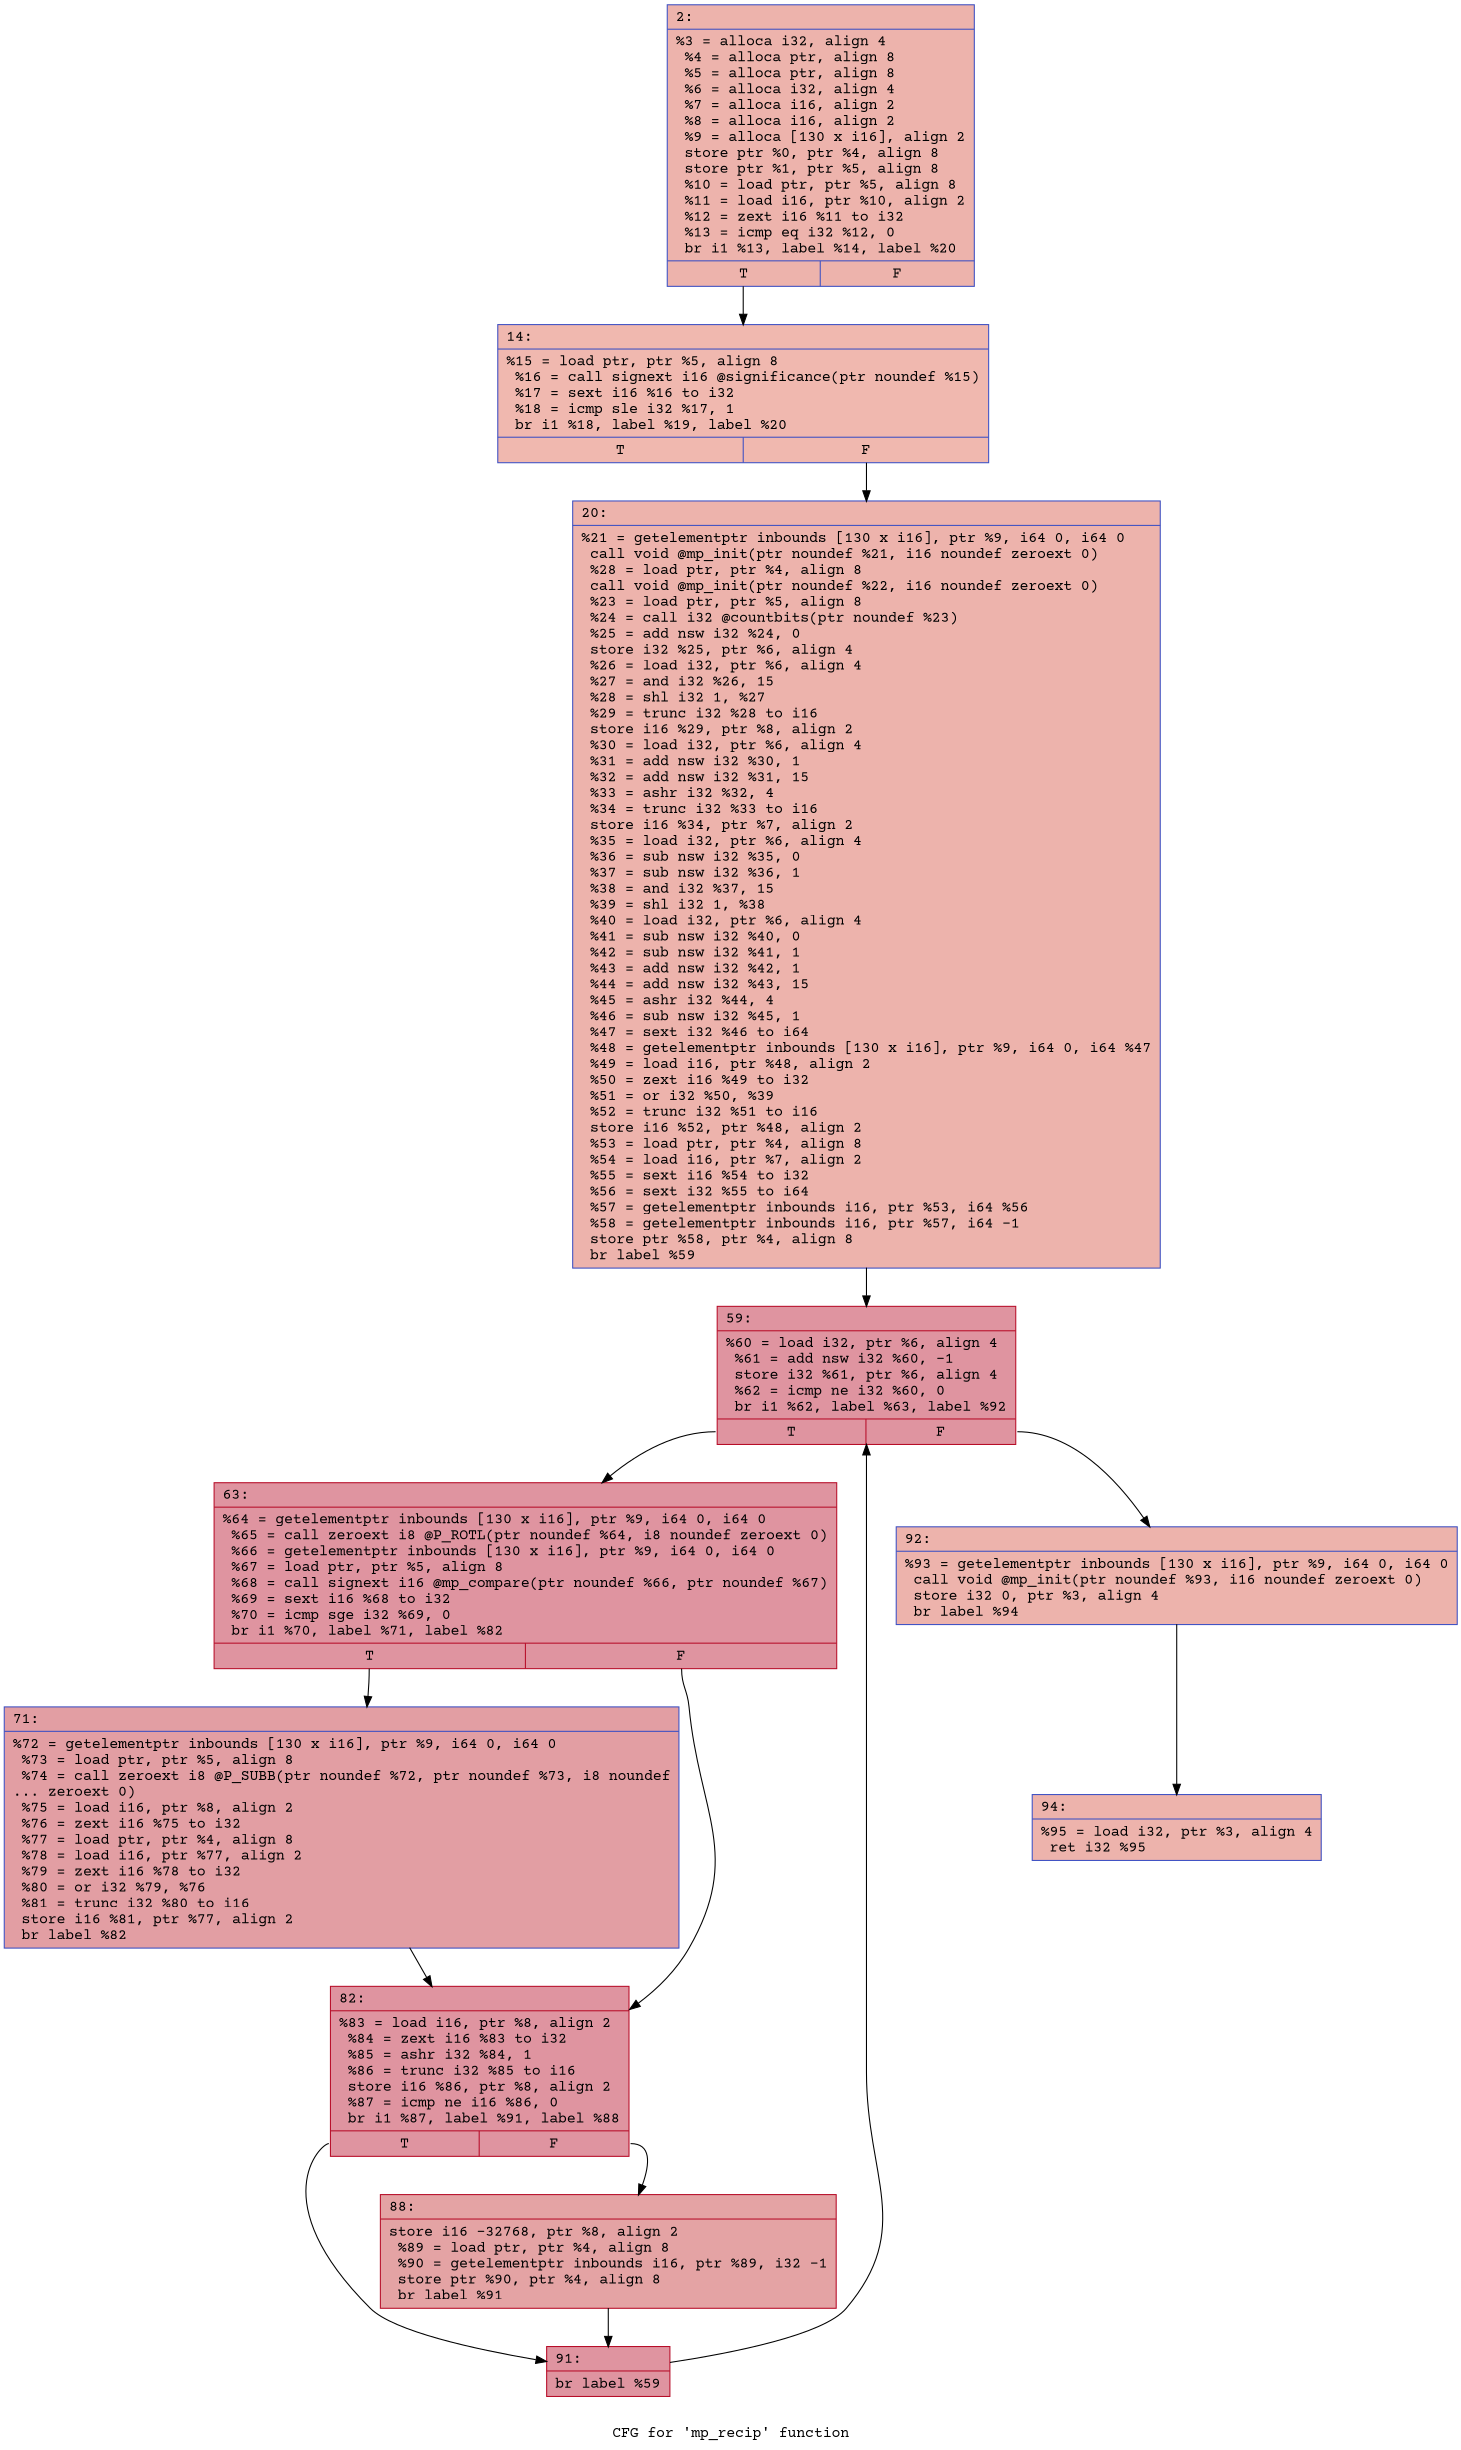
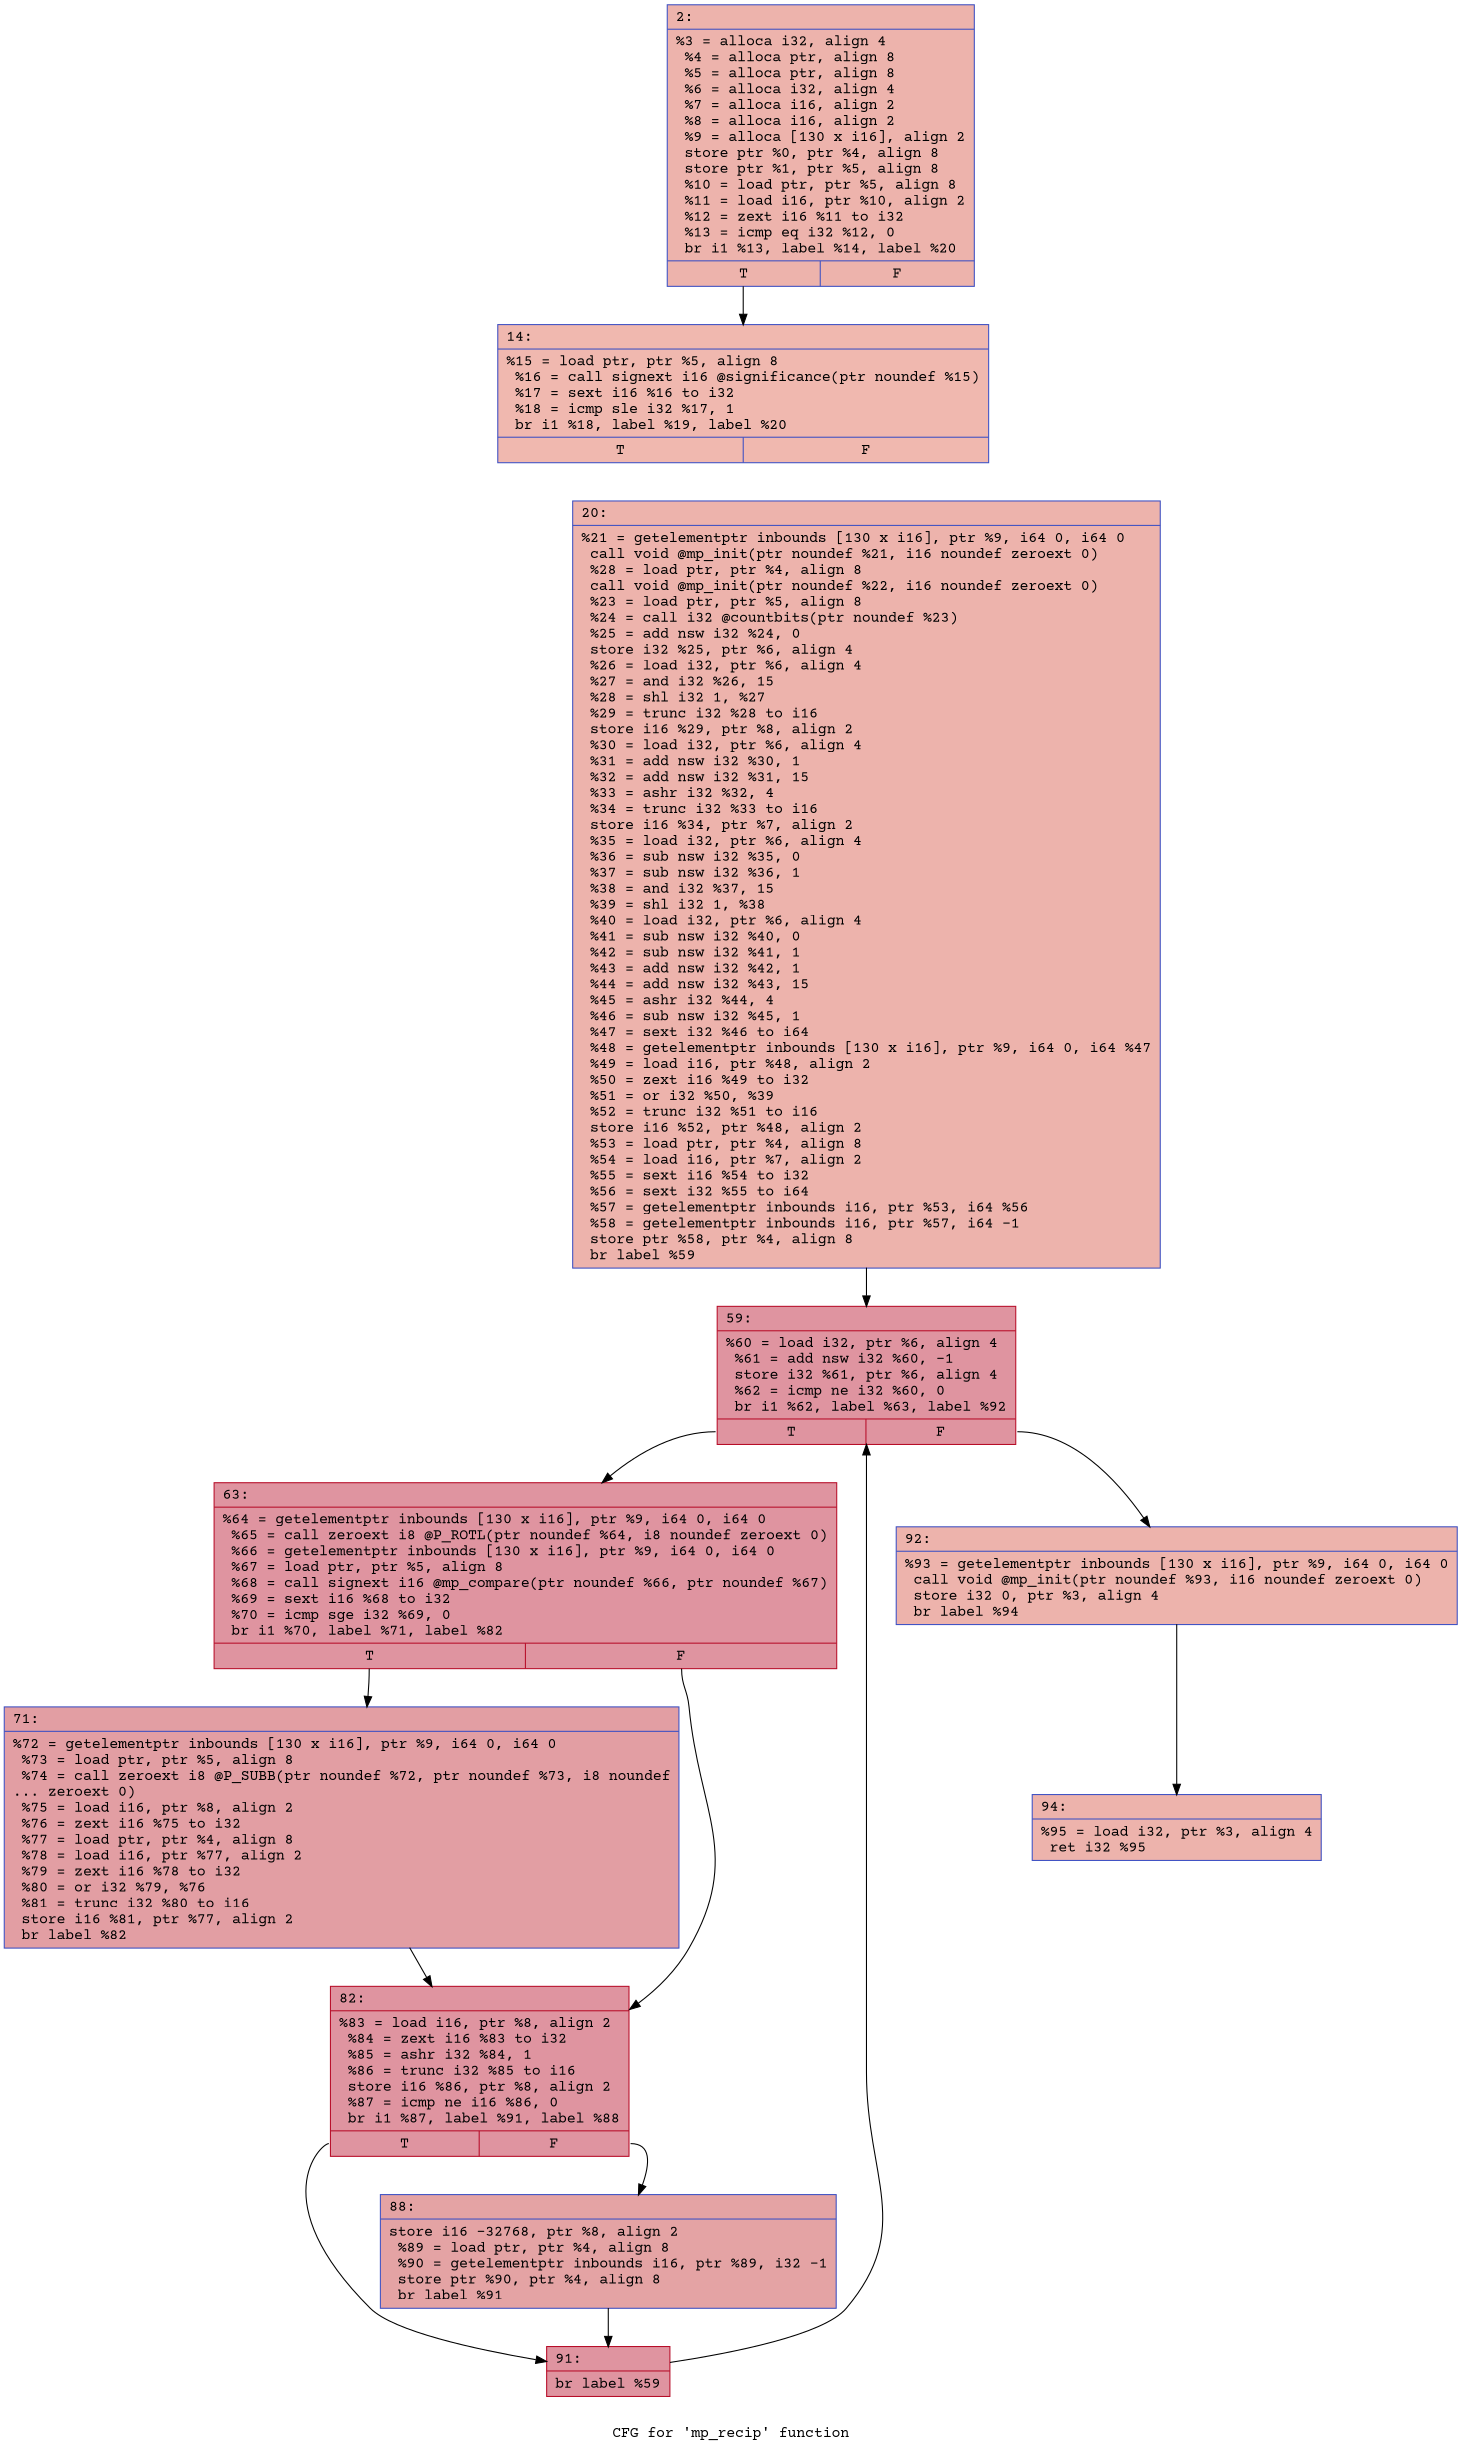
(866, 477) -> none
(608, 2251) -> (608, 2251)
